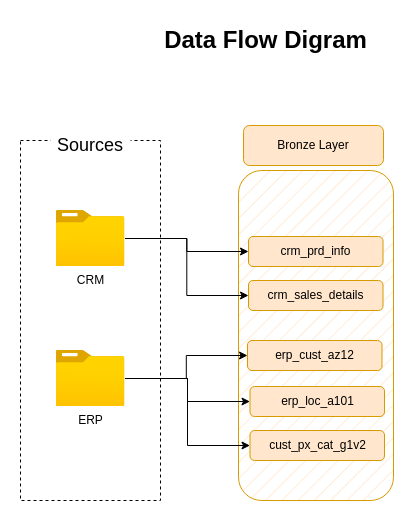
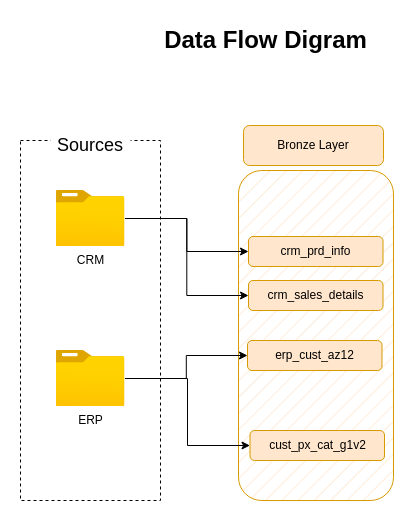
(91, 239) -> (91, 219)
(216, 402) -> none
(317, 402) -> none
